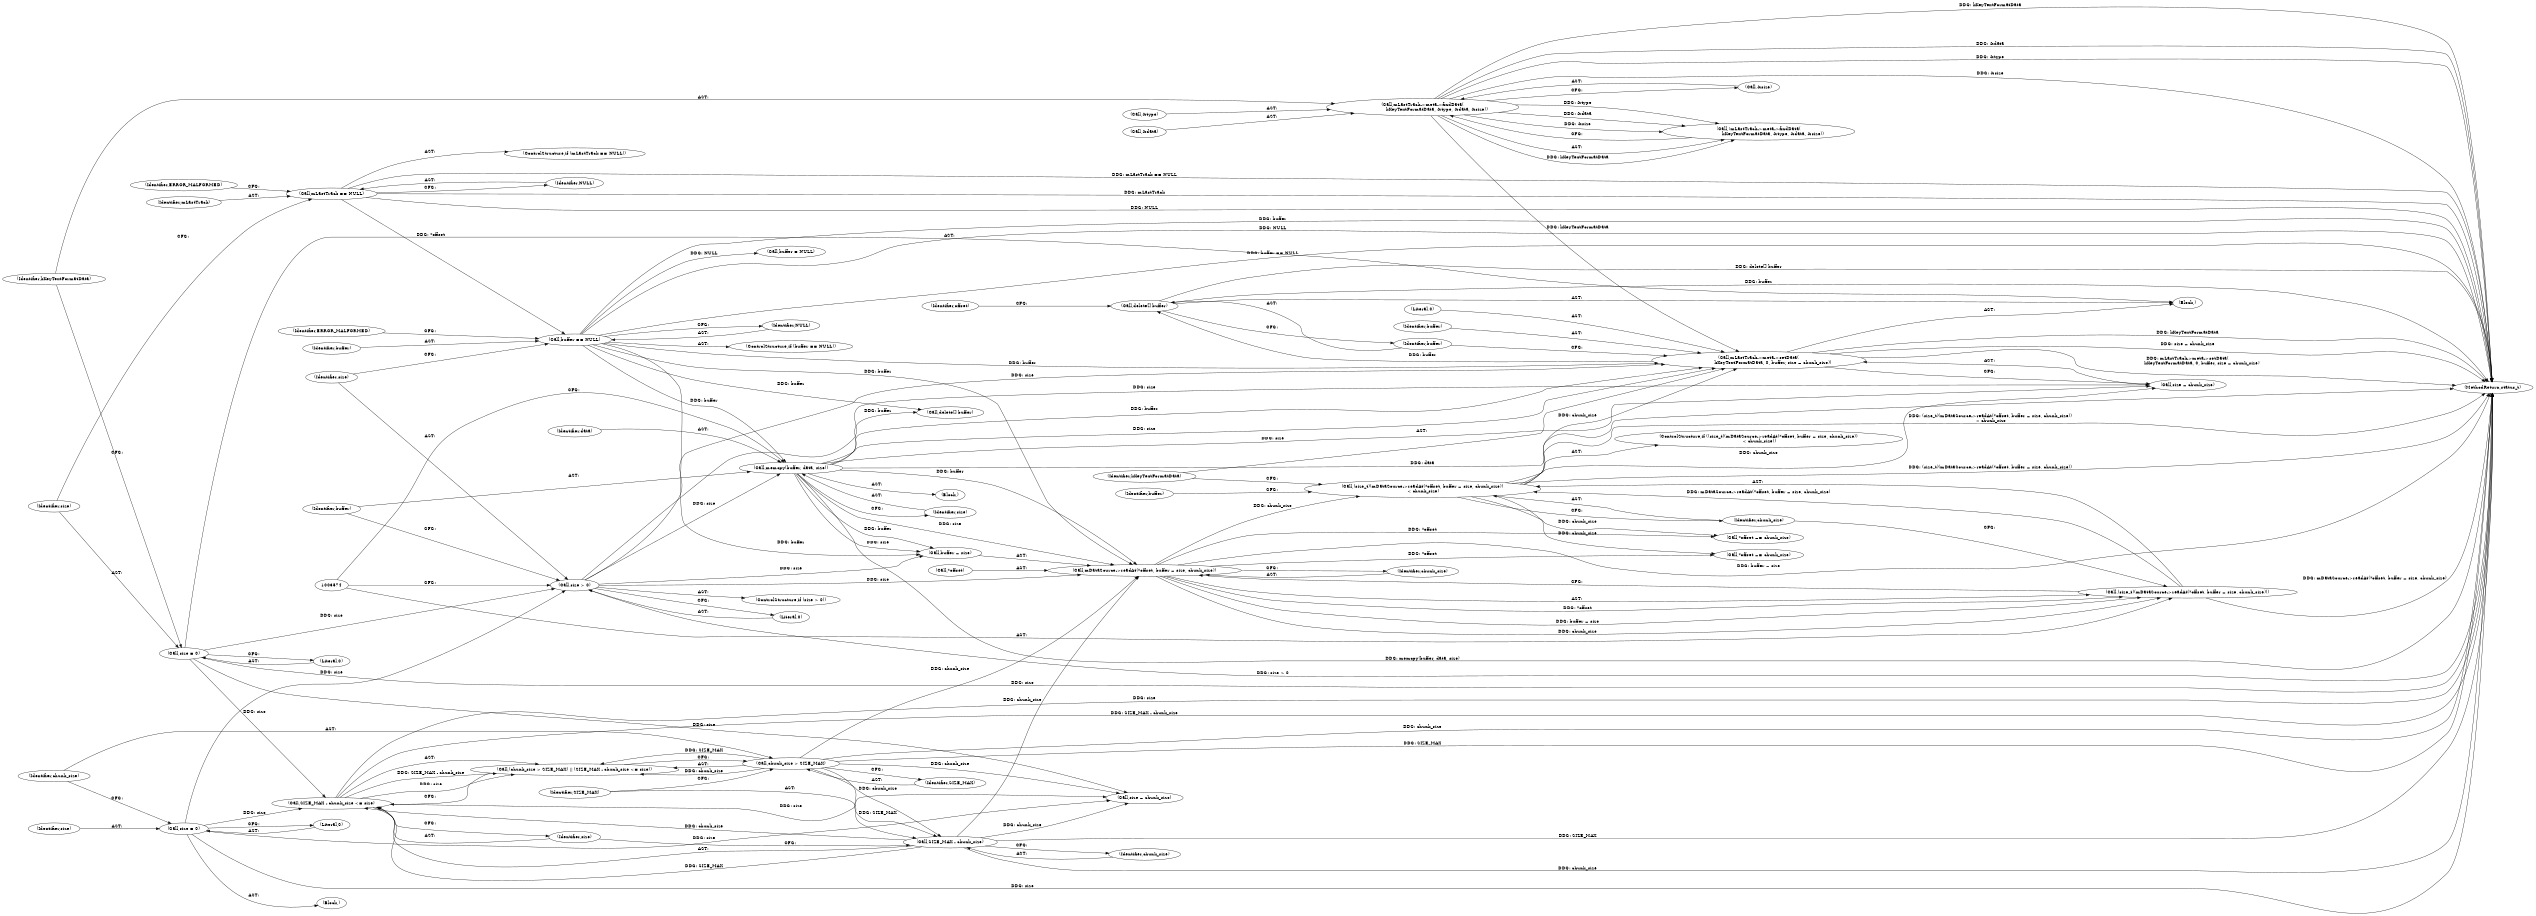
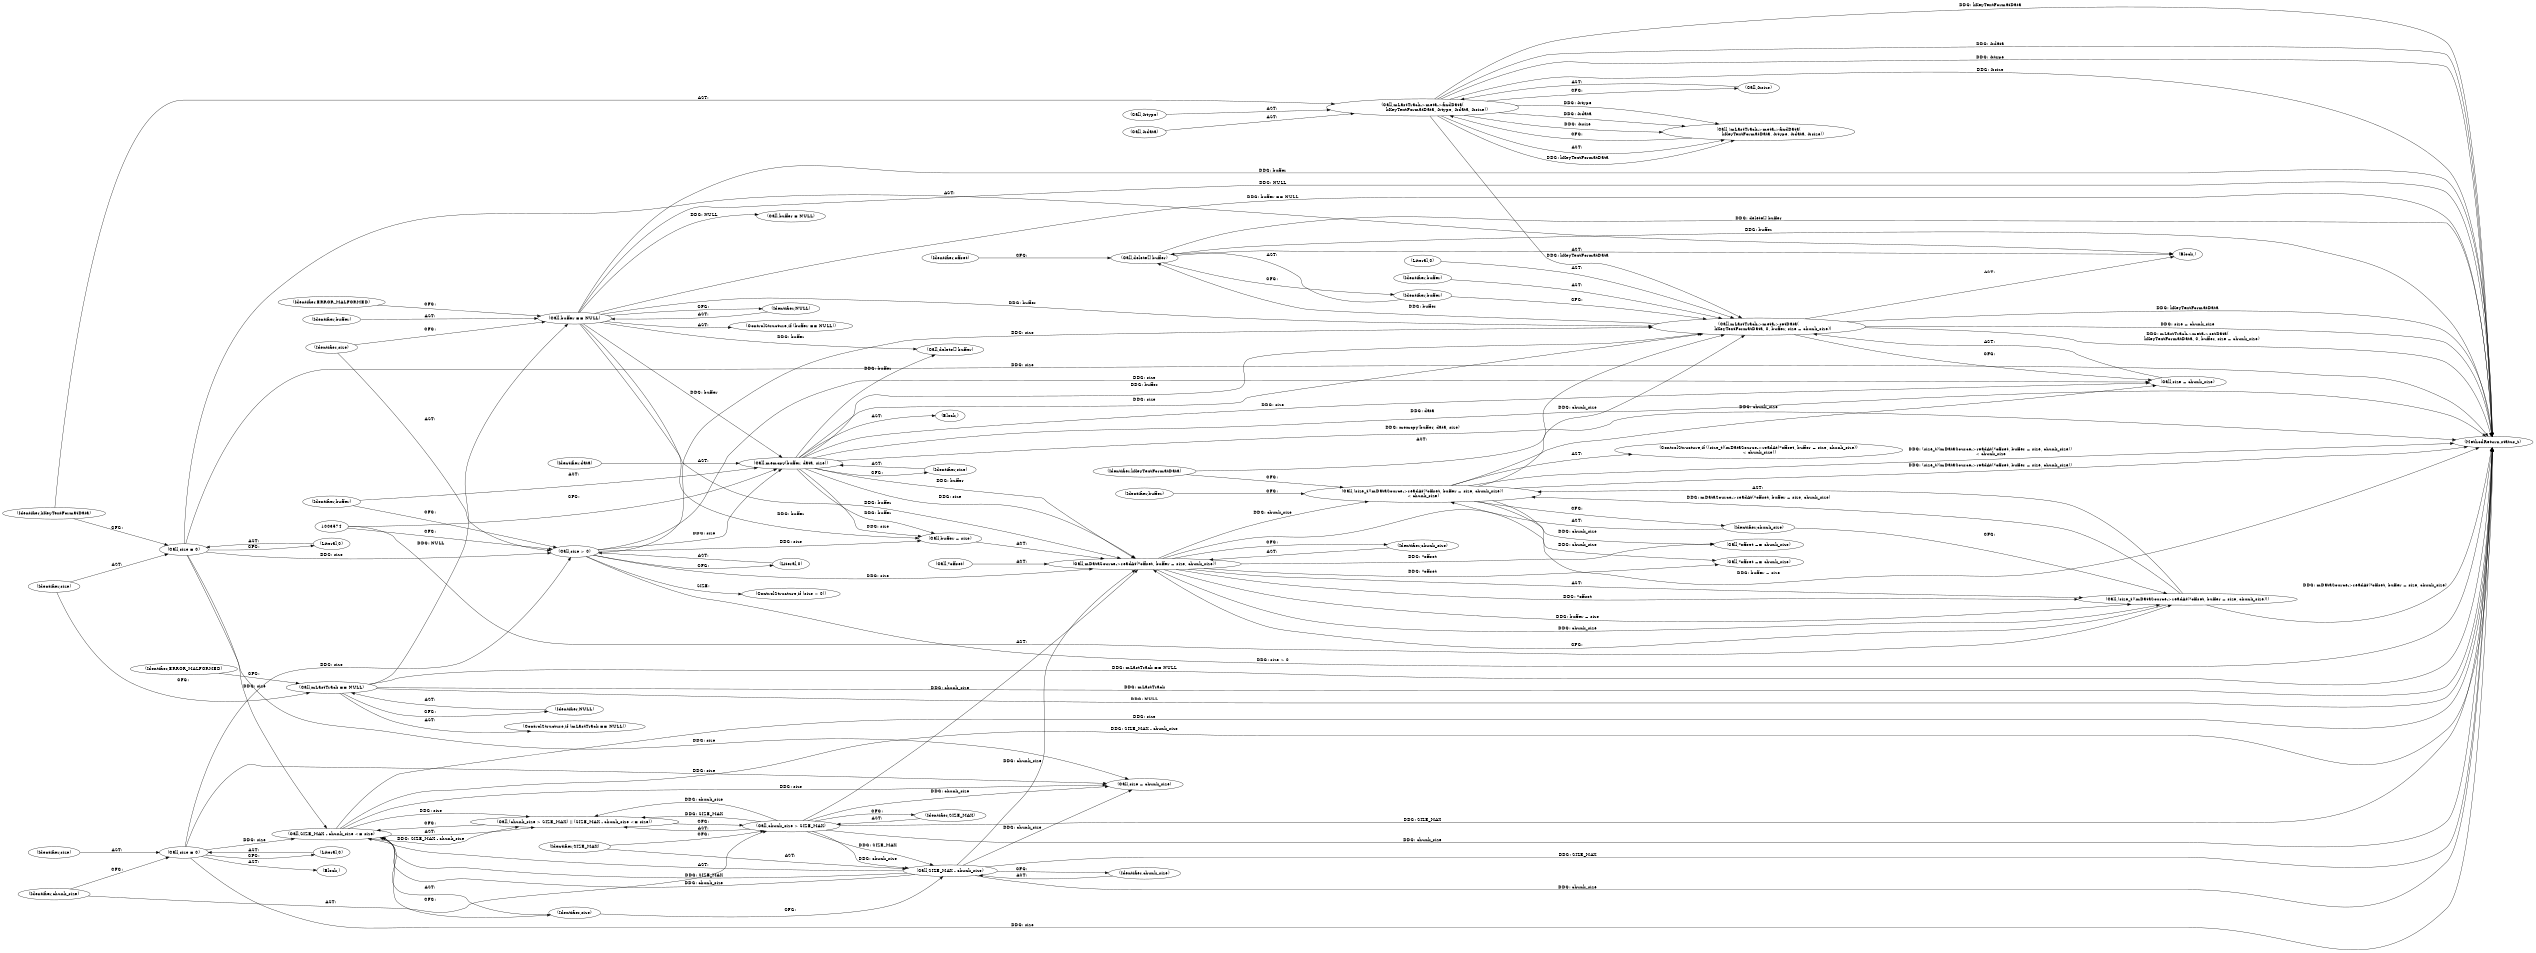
(184, 202) -> none
(431, 235) -> (431, 543)
(704, 592) -> (704, 586)
